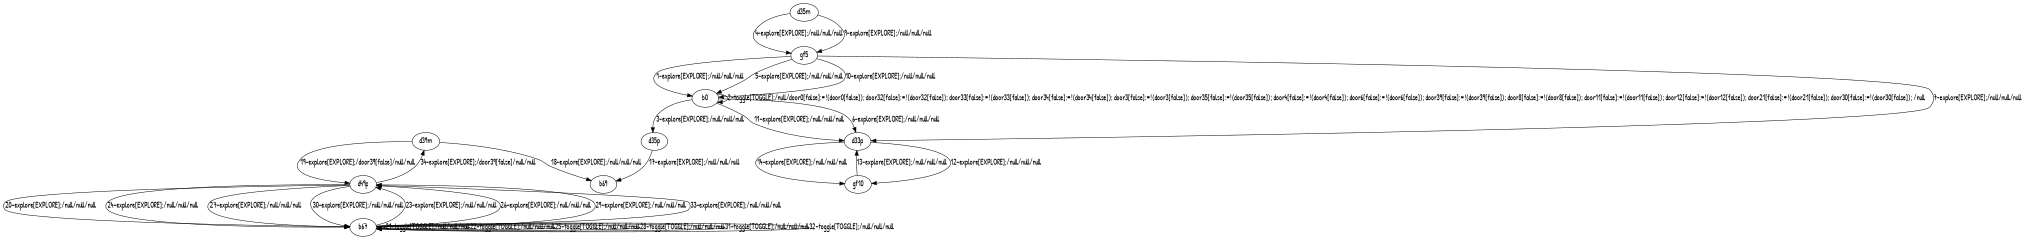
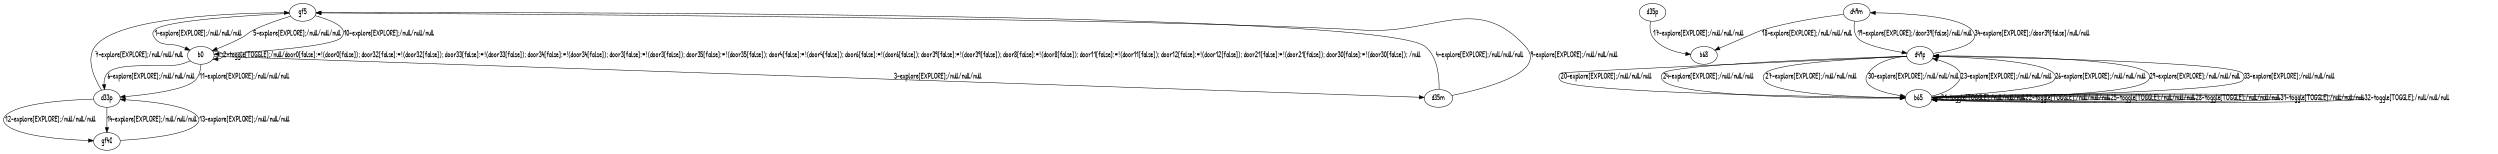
(1911, 87) -> (164, 21)
(667, 107) -> (817, 77)
(426, 141) -> (1857, 12)
(603, 184) -> (1704, 55)
(858, 184) -> (107, 141)
(363, 227) -> (1919, 98)
